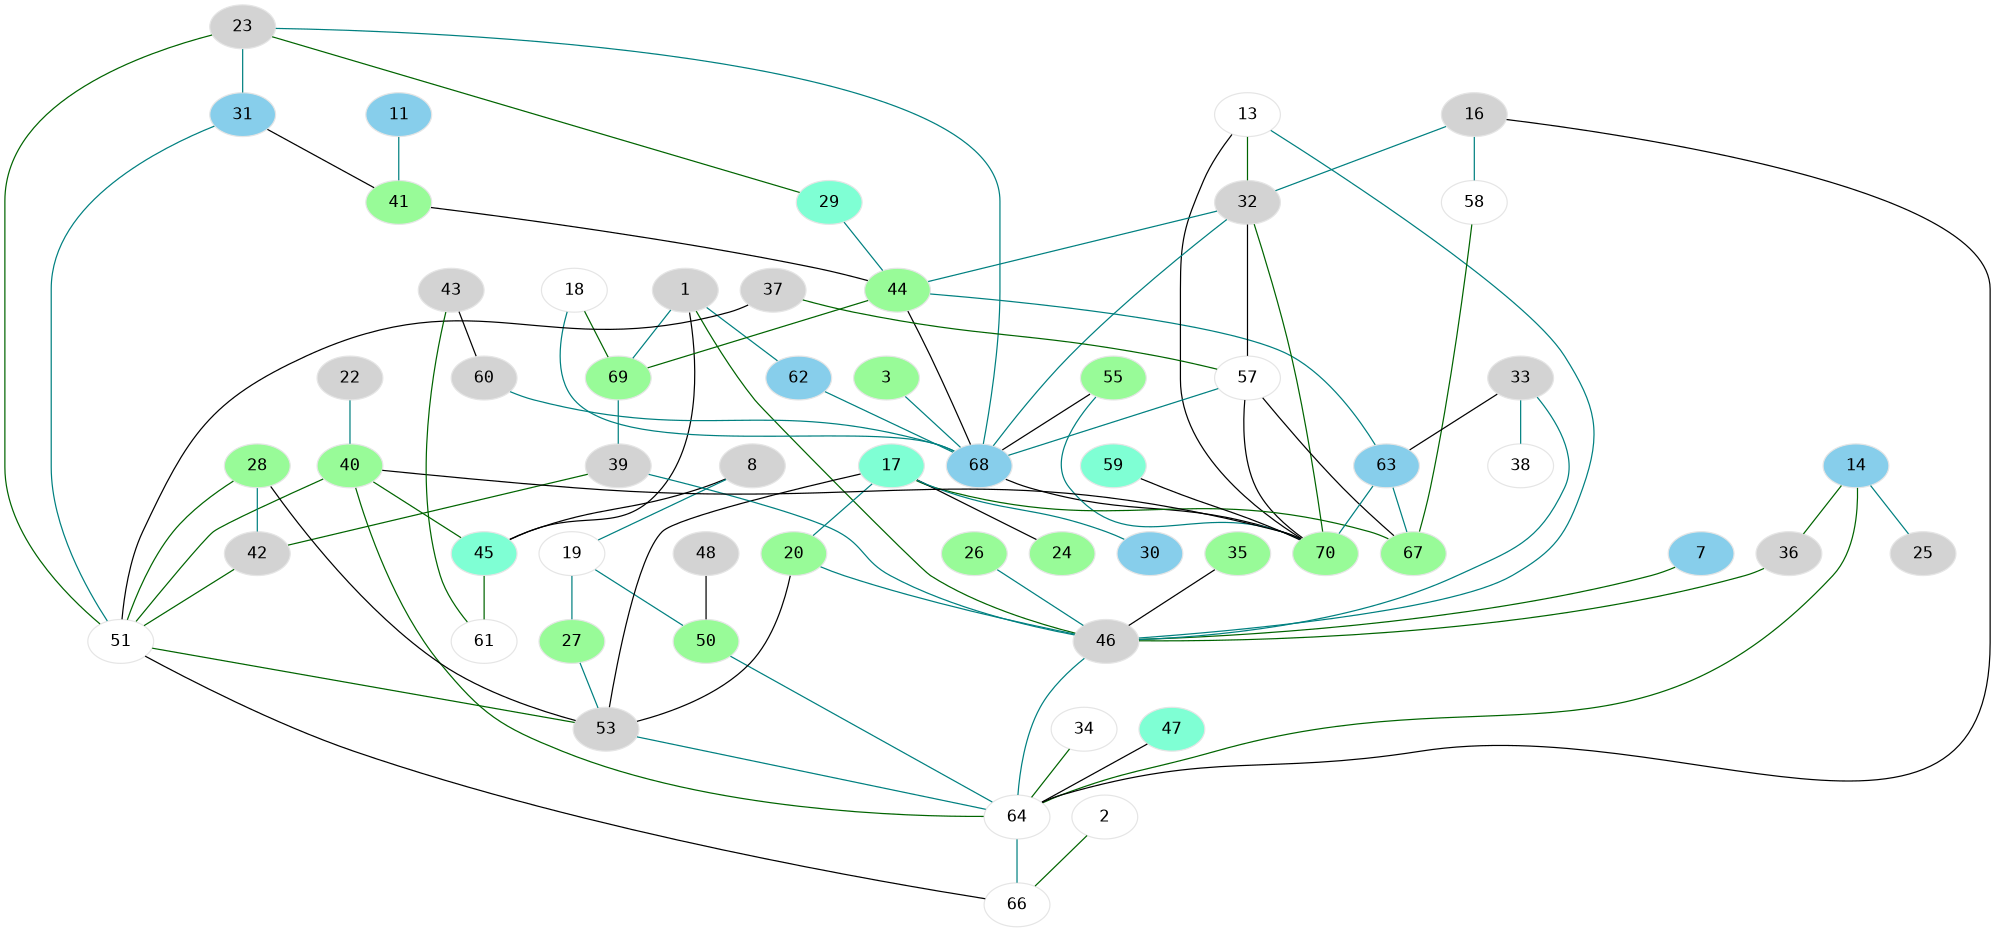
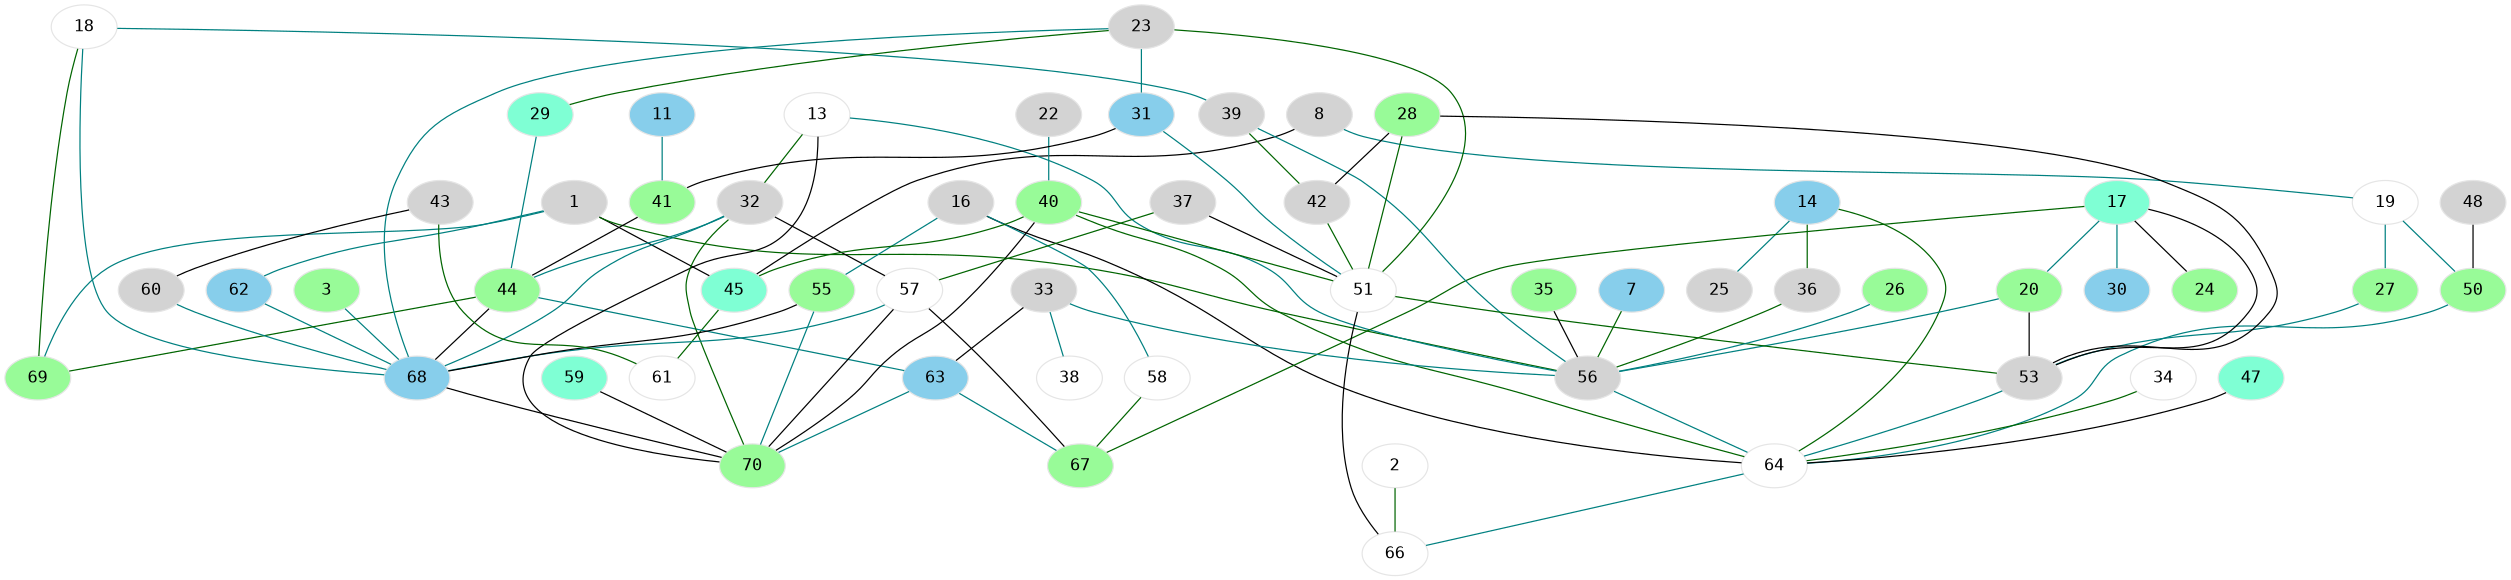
(1361, 159) -> (908, 236)
(618, 431) -> (664, 44)
(257, 517) -> (1362, 159)
(1106, 641) -> (1588, 378)
